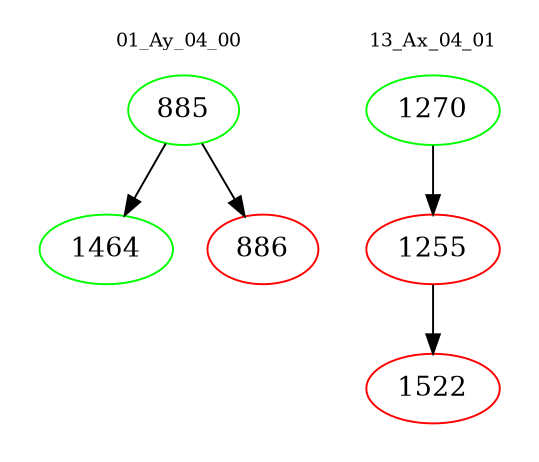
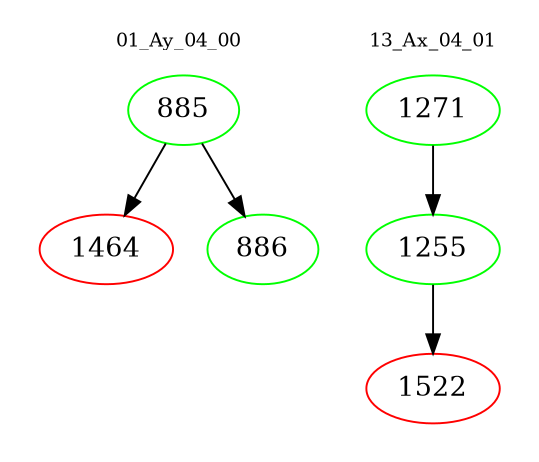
(433, 110) -> (433, 110)
(106, 249) -> (106, 249)
(263, 249) -> (263, 249)
(433, 249) -> (433, 249)
